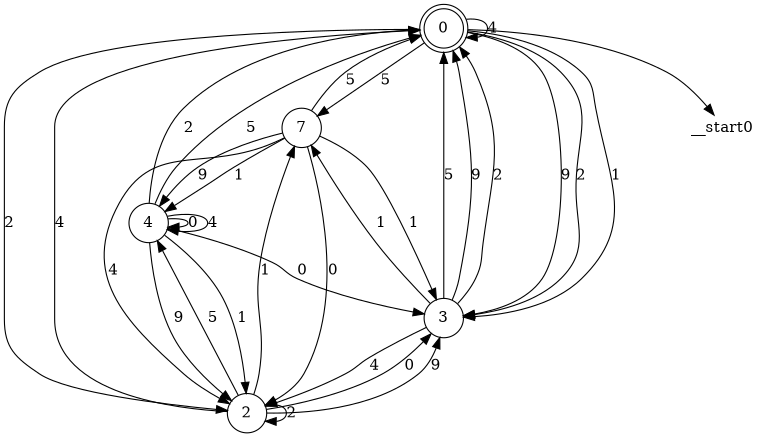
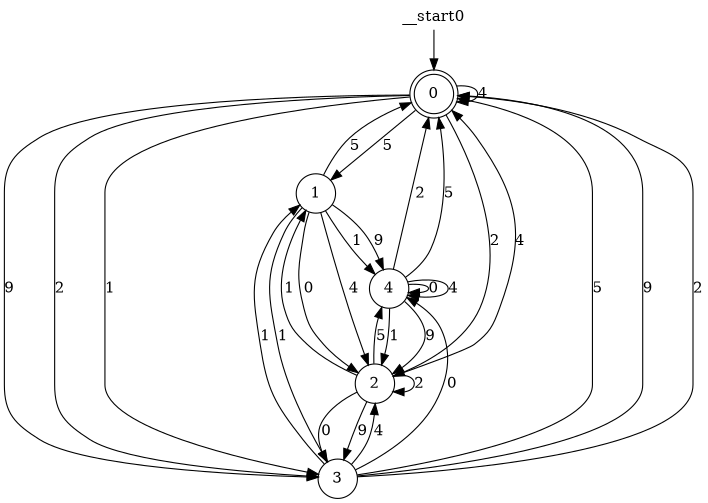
(596, 46) -> (434, 44)
(302, 128) -> (316, 193)
(289, 274) -> (437, 400)
